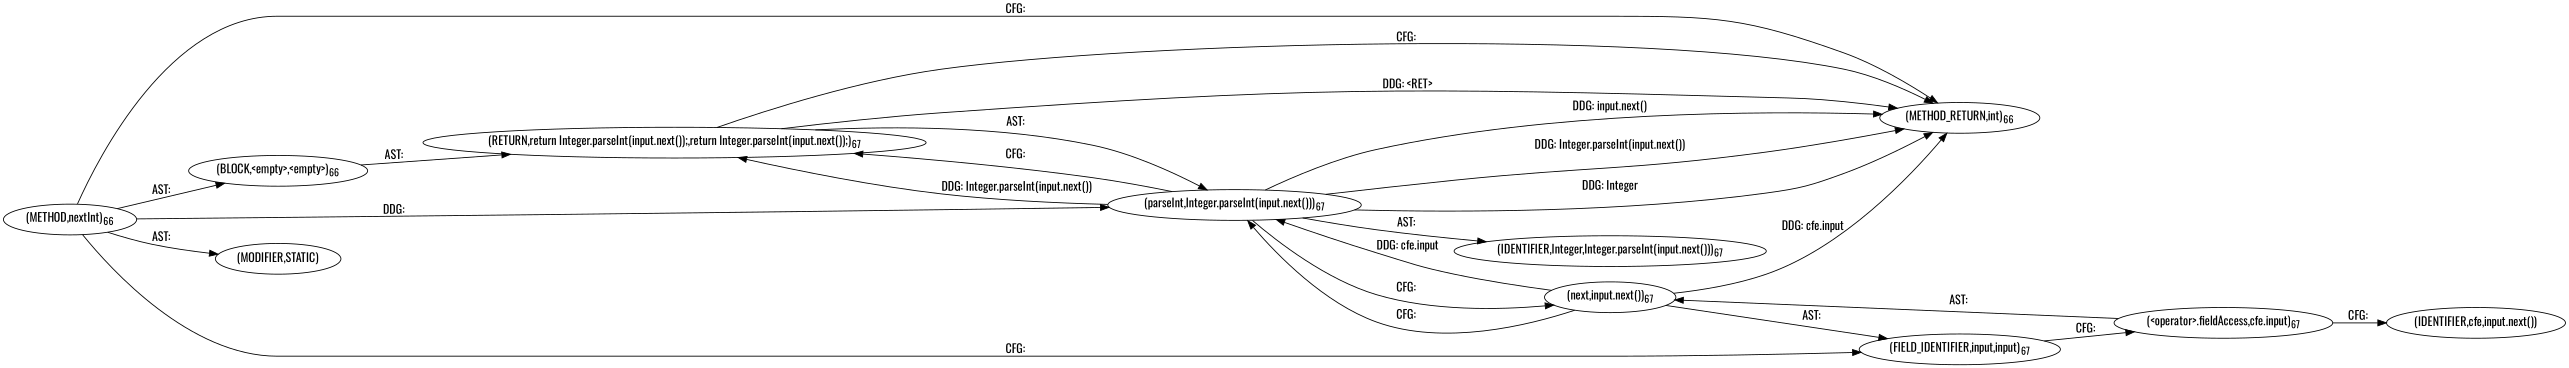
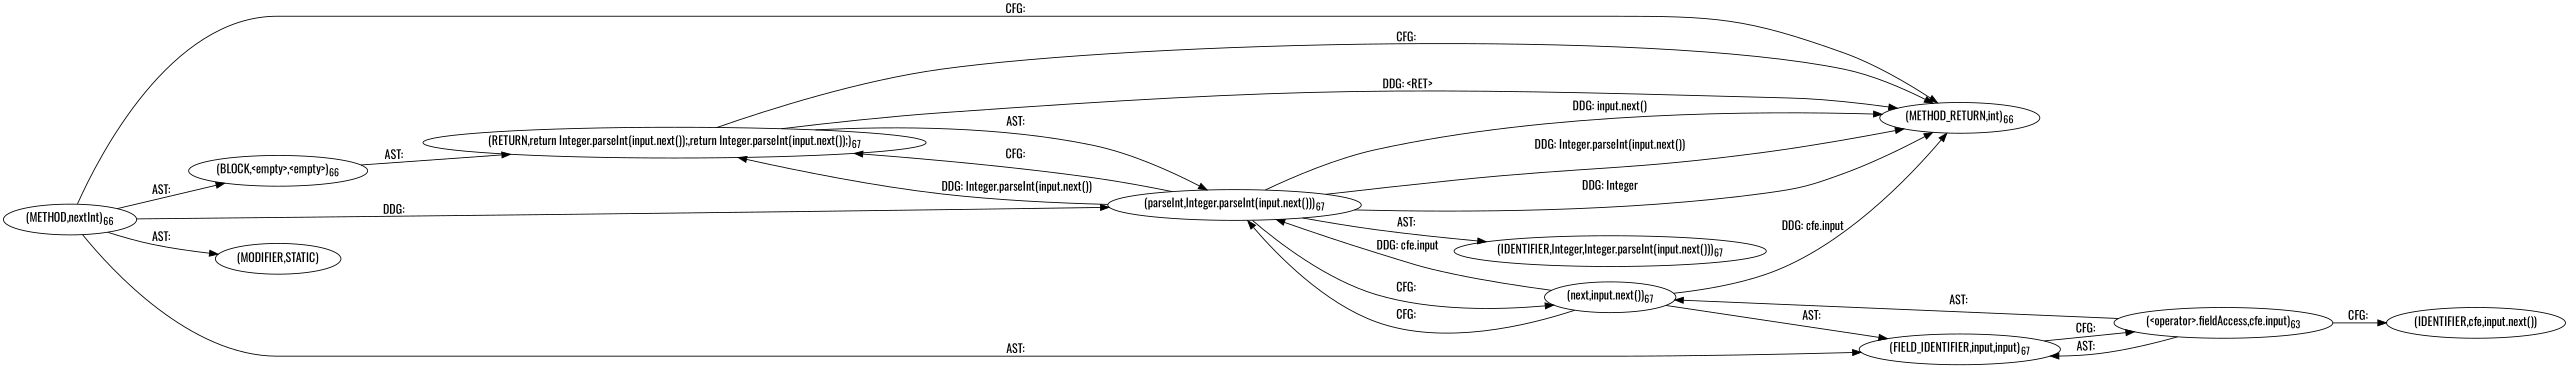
(2296, 322) -> (2296, 322)
(1017, 350) -> (1017, 350)
none -> (2119, 351)
